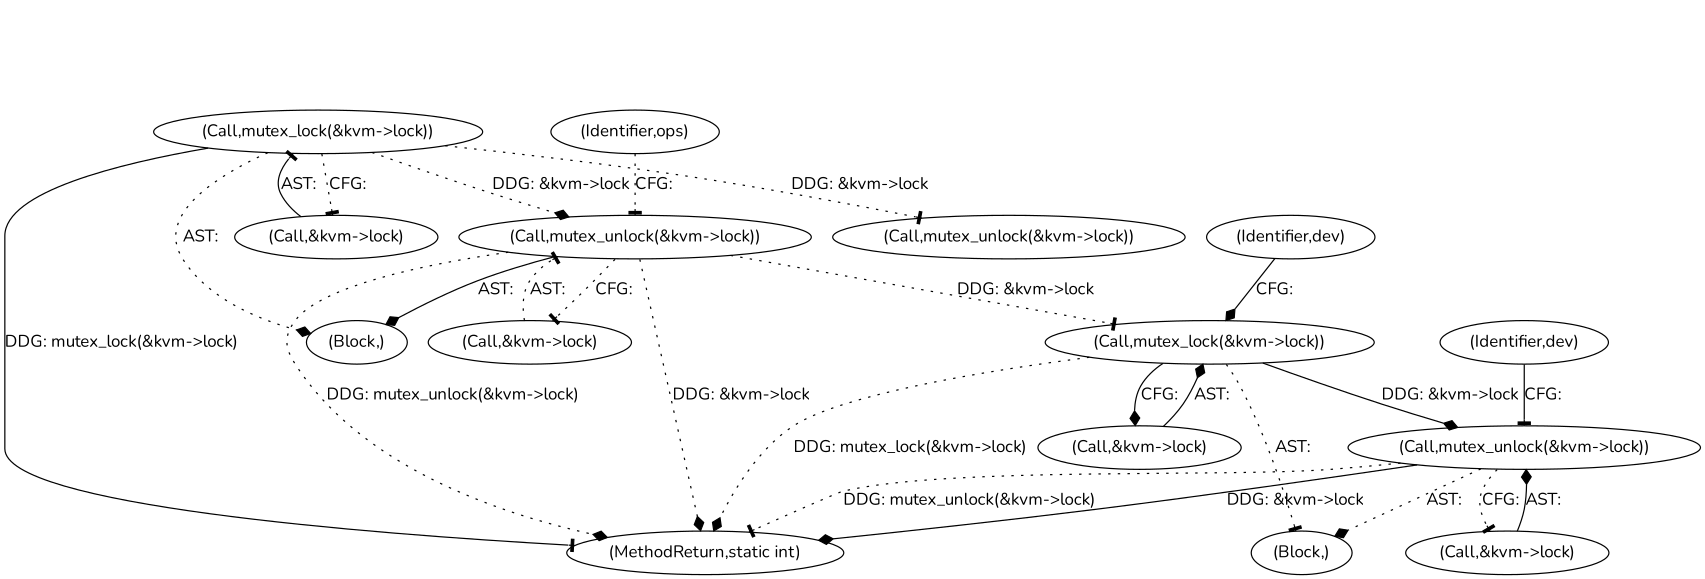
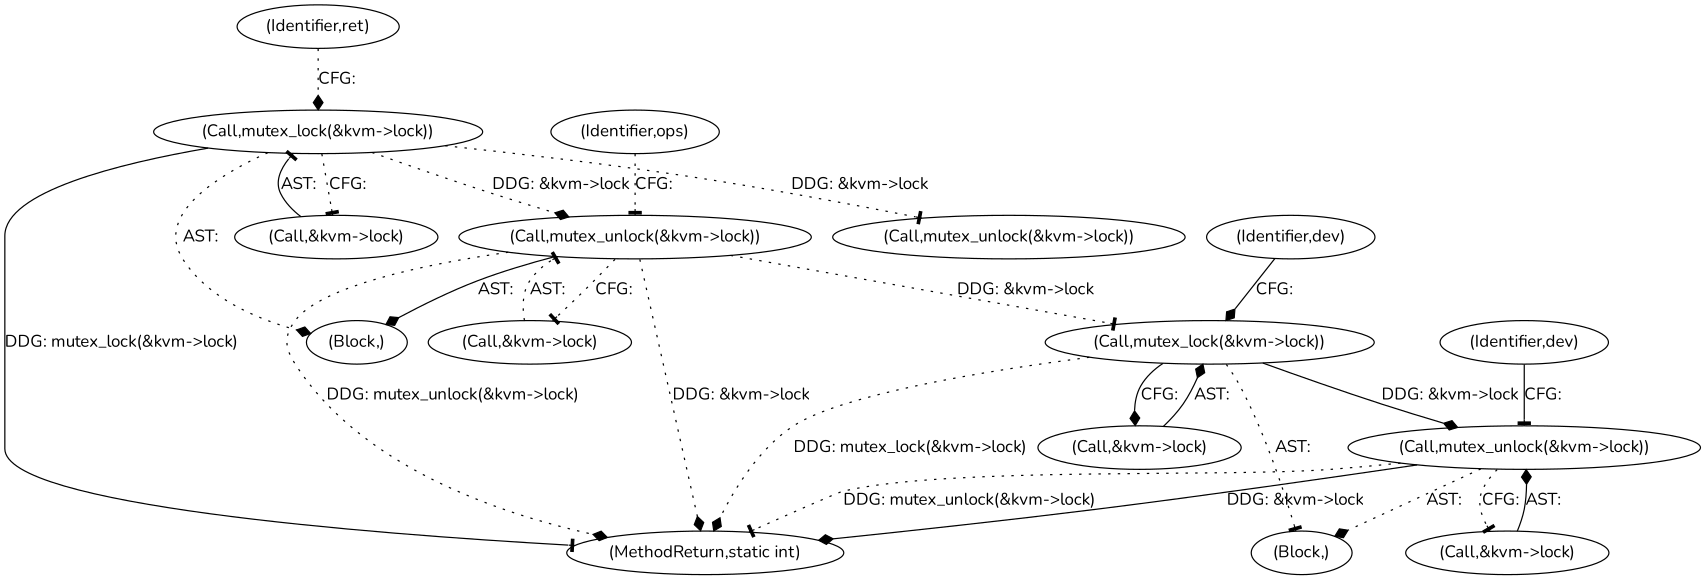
none -> (318, 27)
